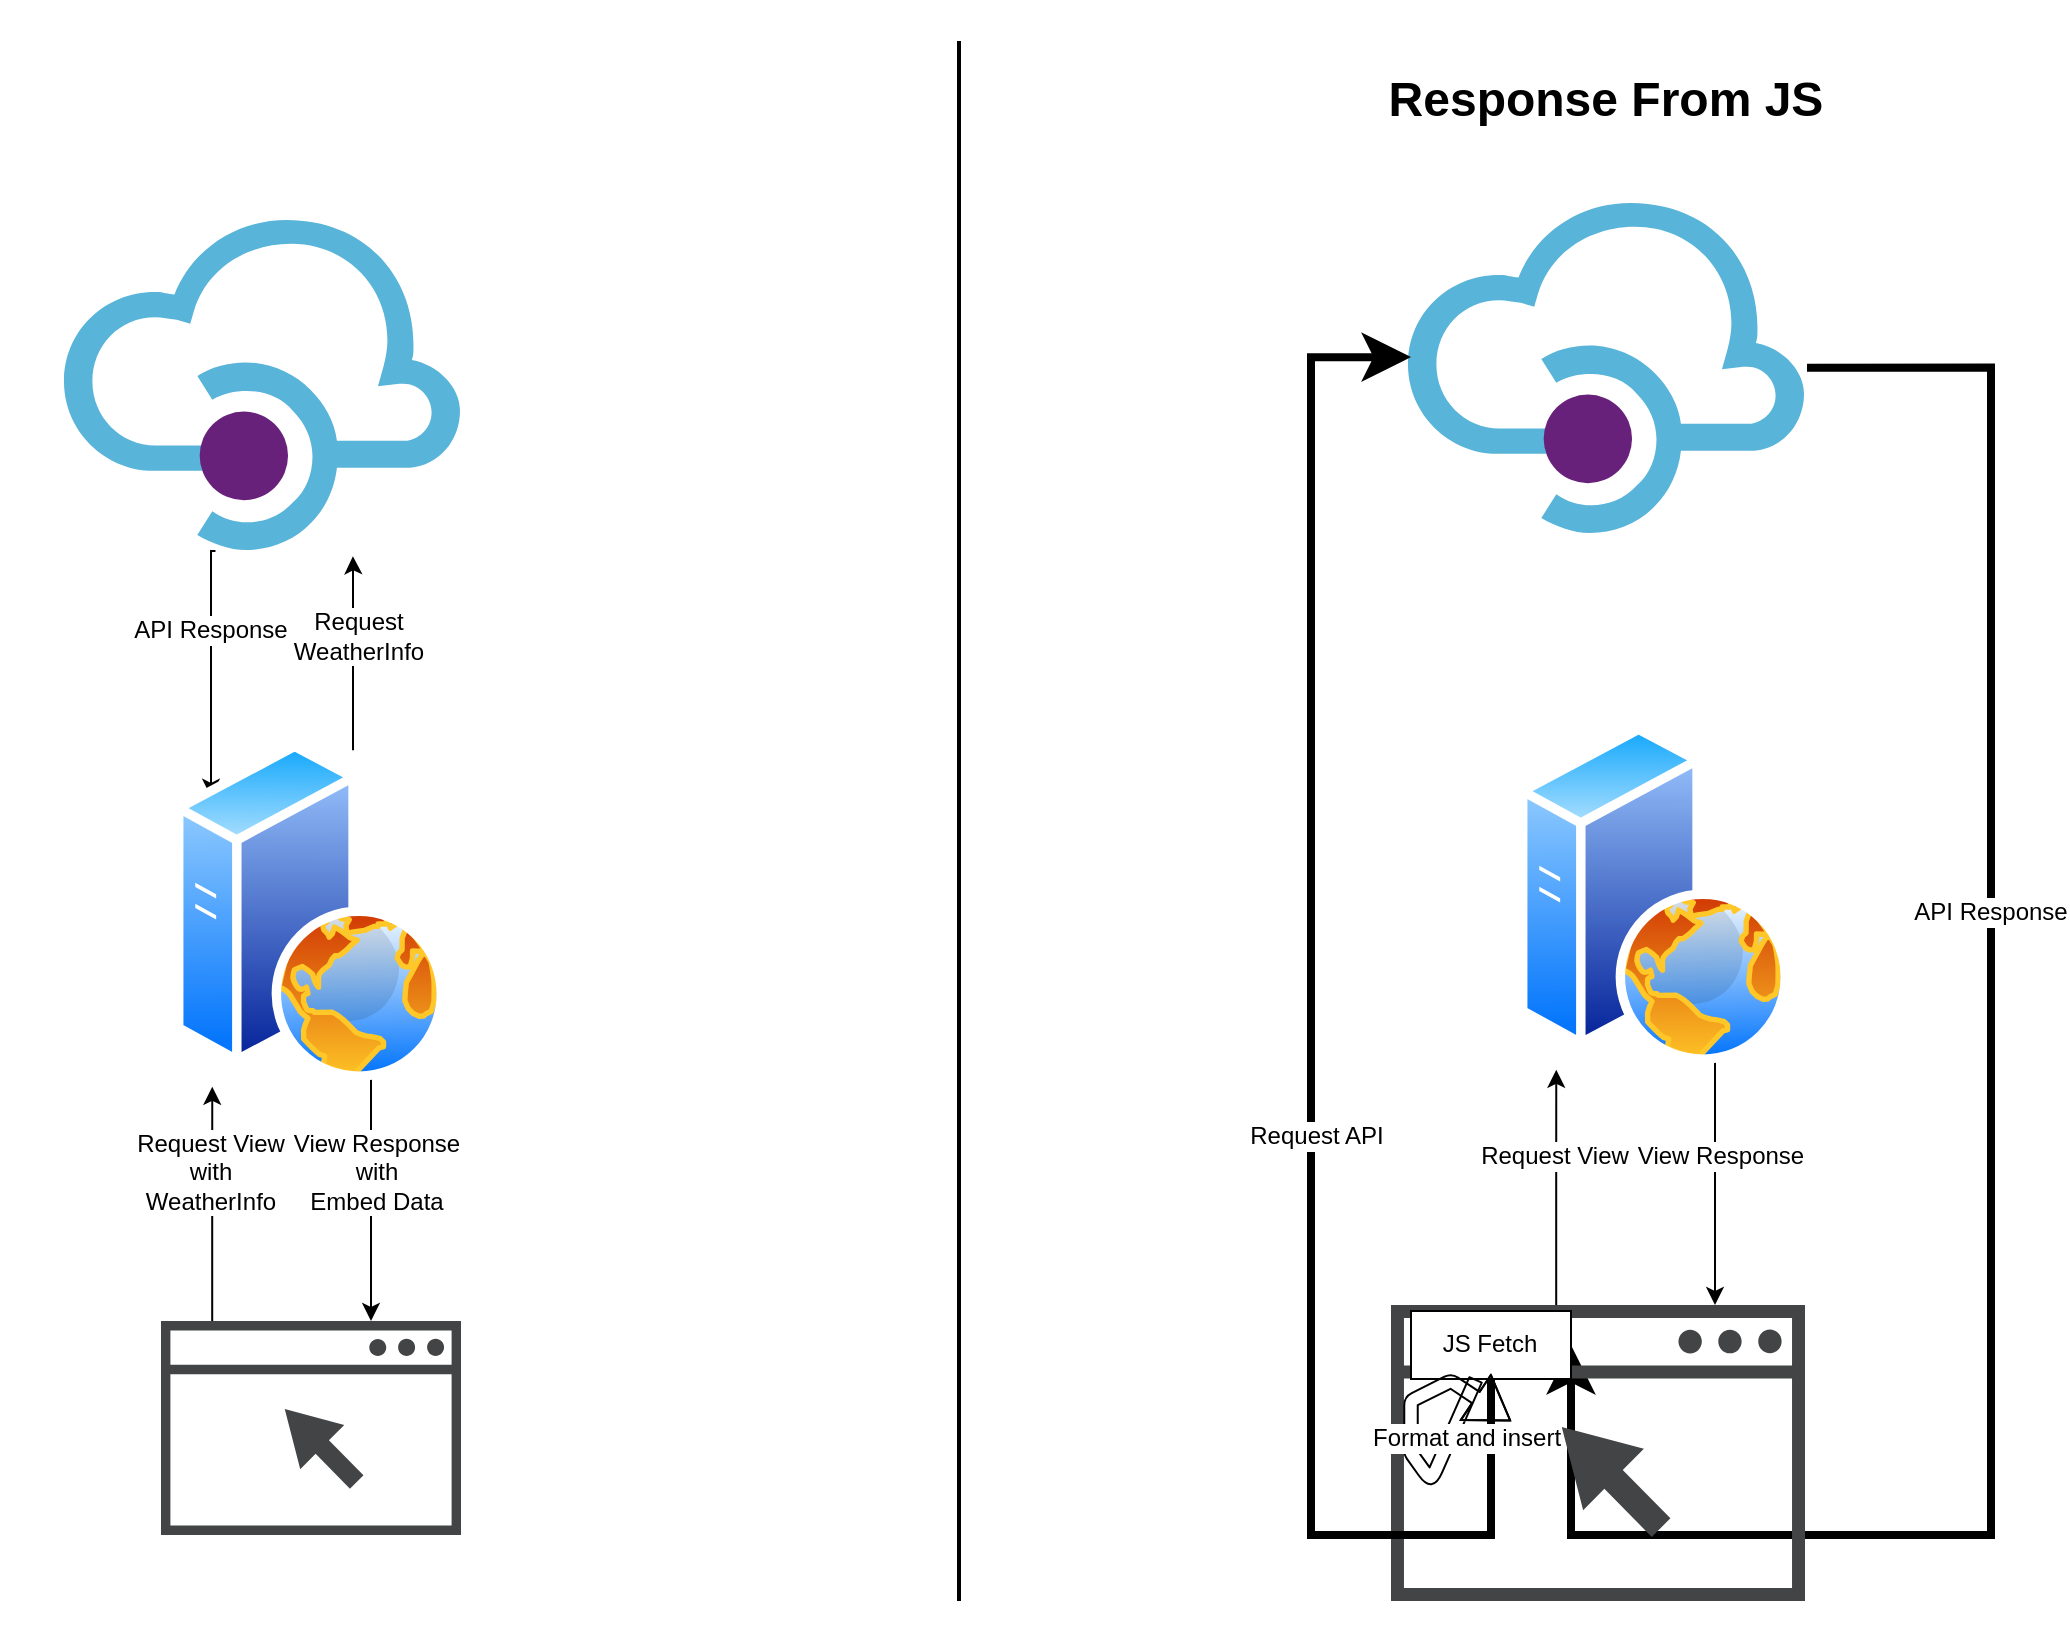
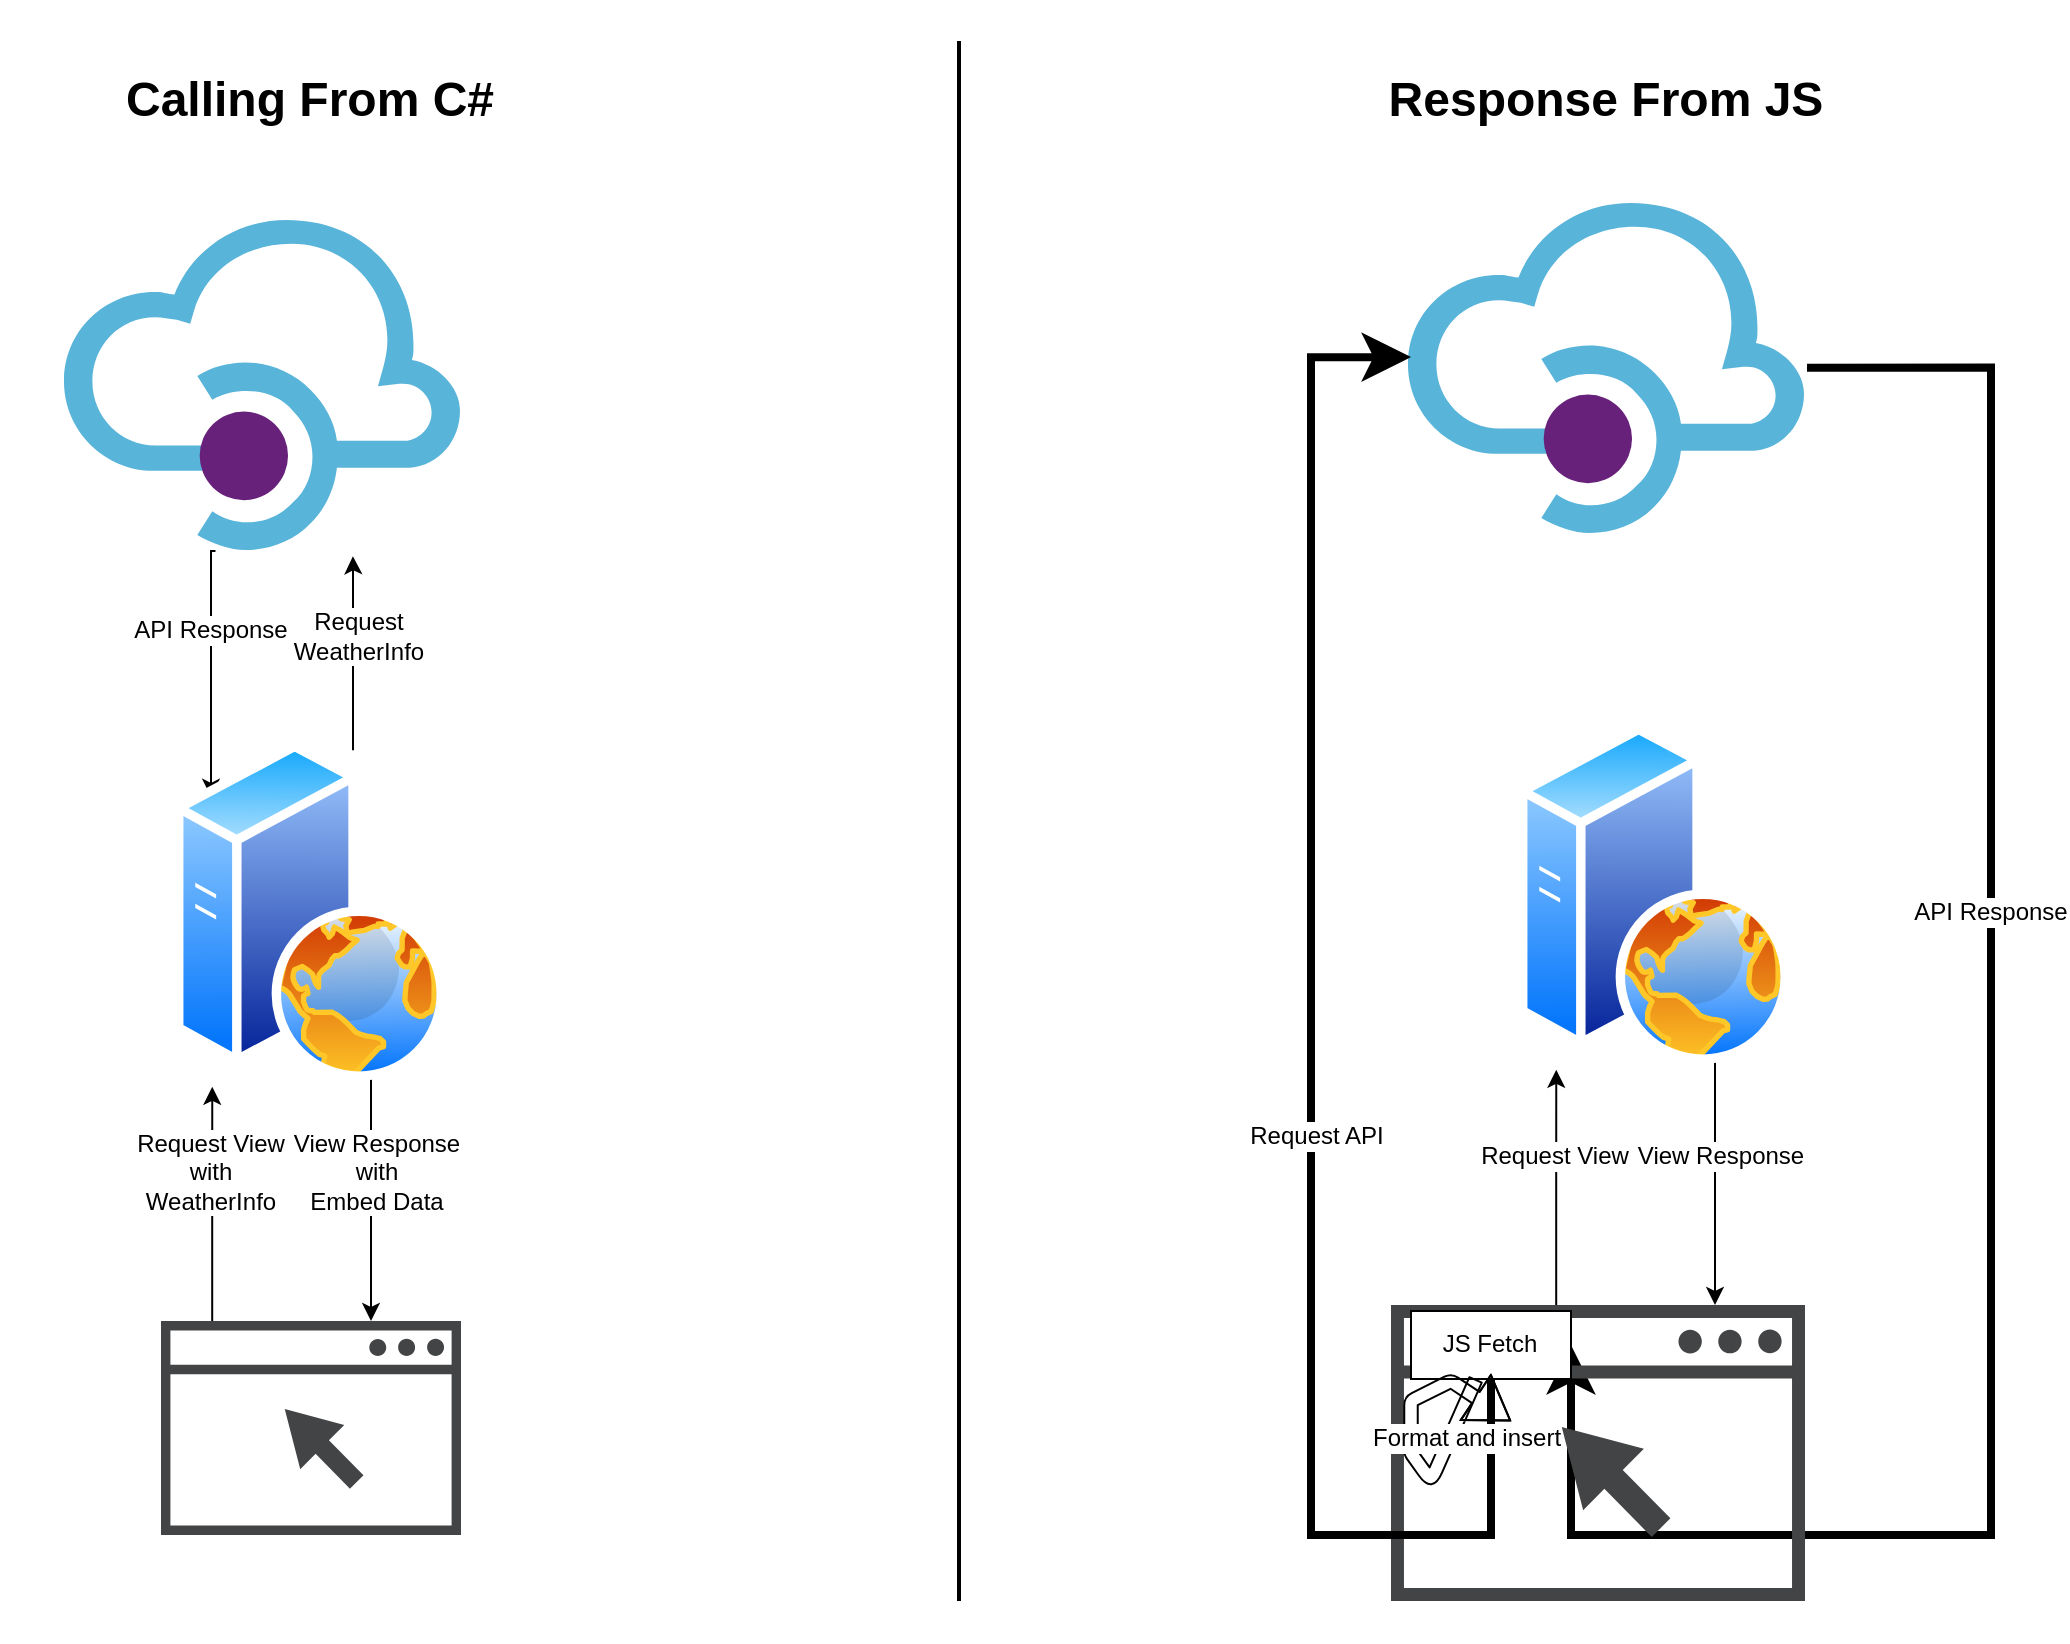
none -> (311, 101)
